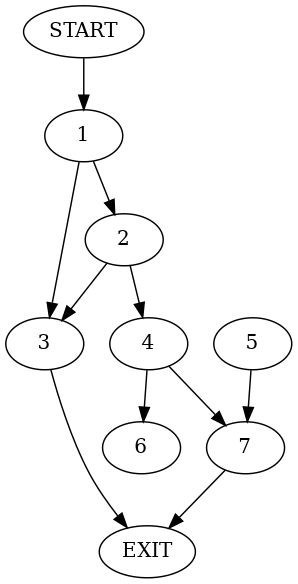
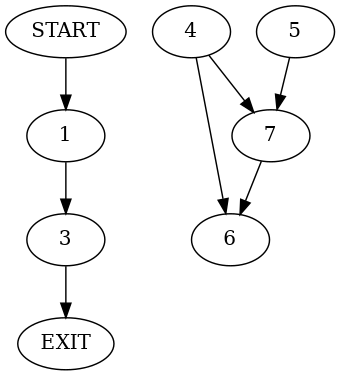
(124, 240) -> none
(202, 494) -> (253, 181)
